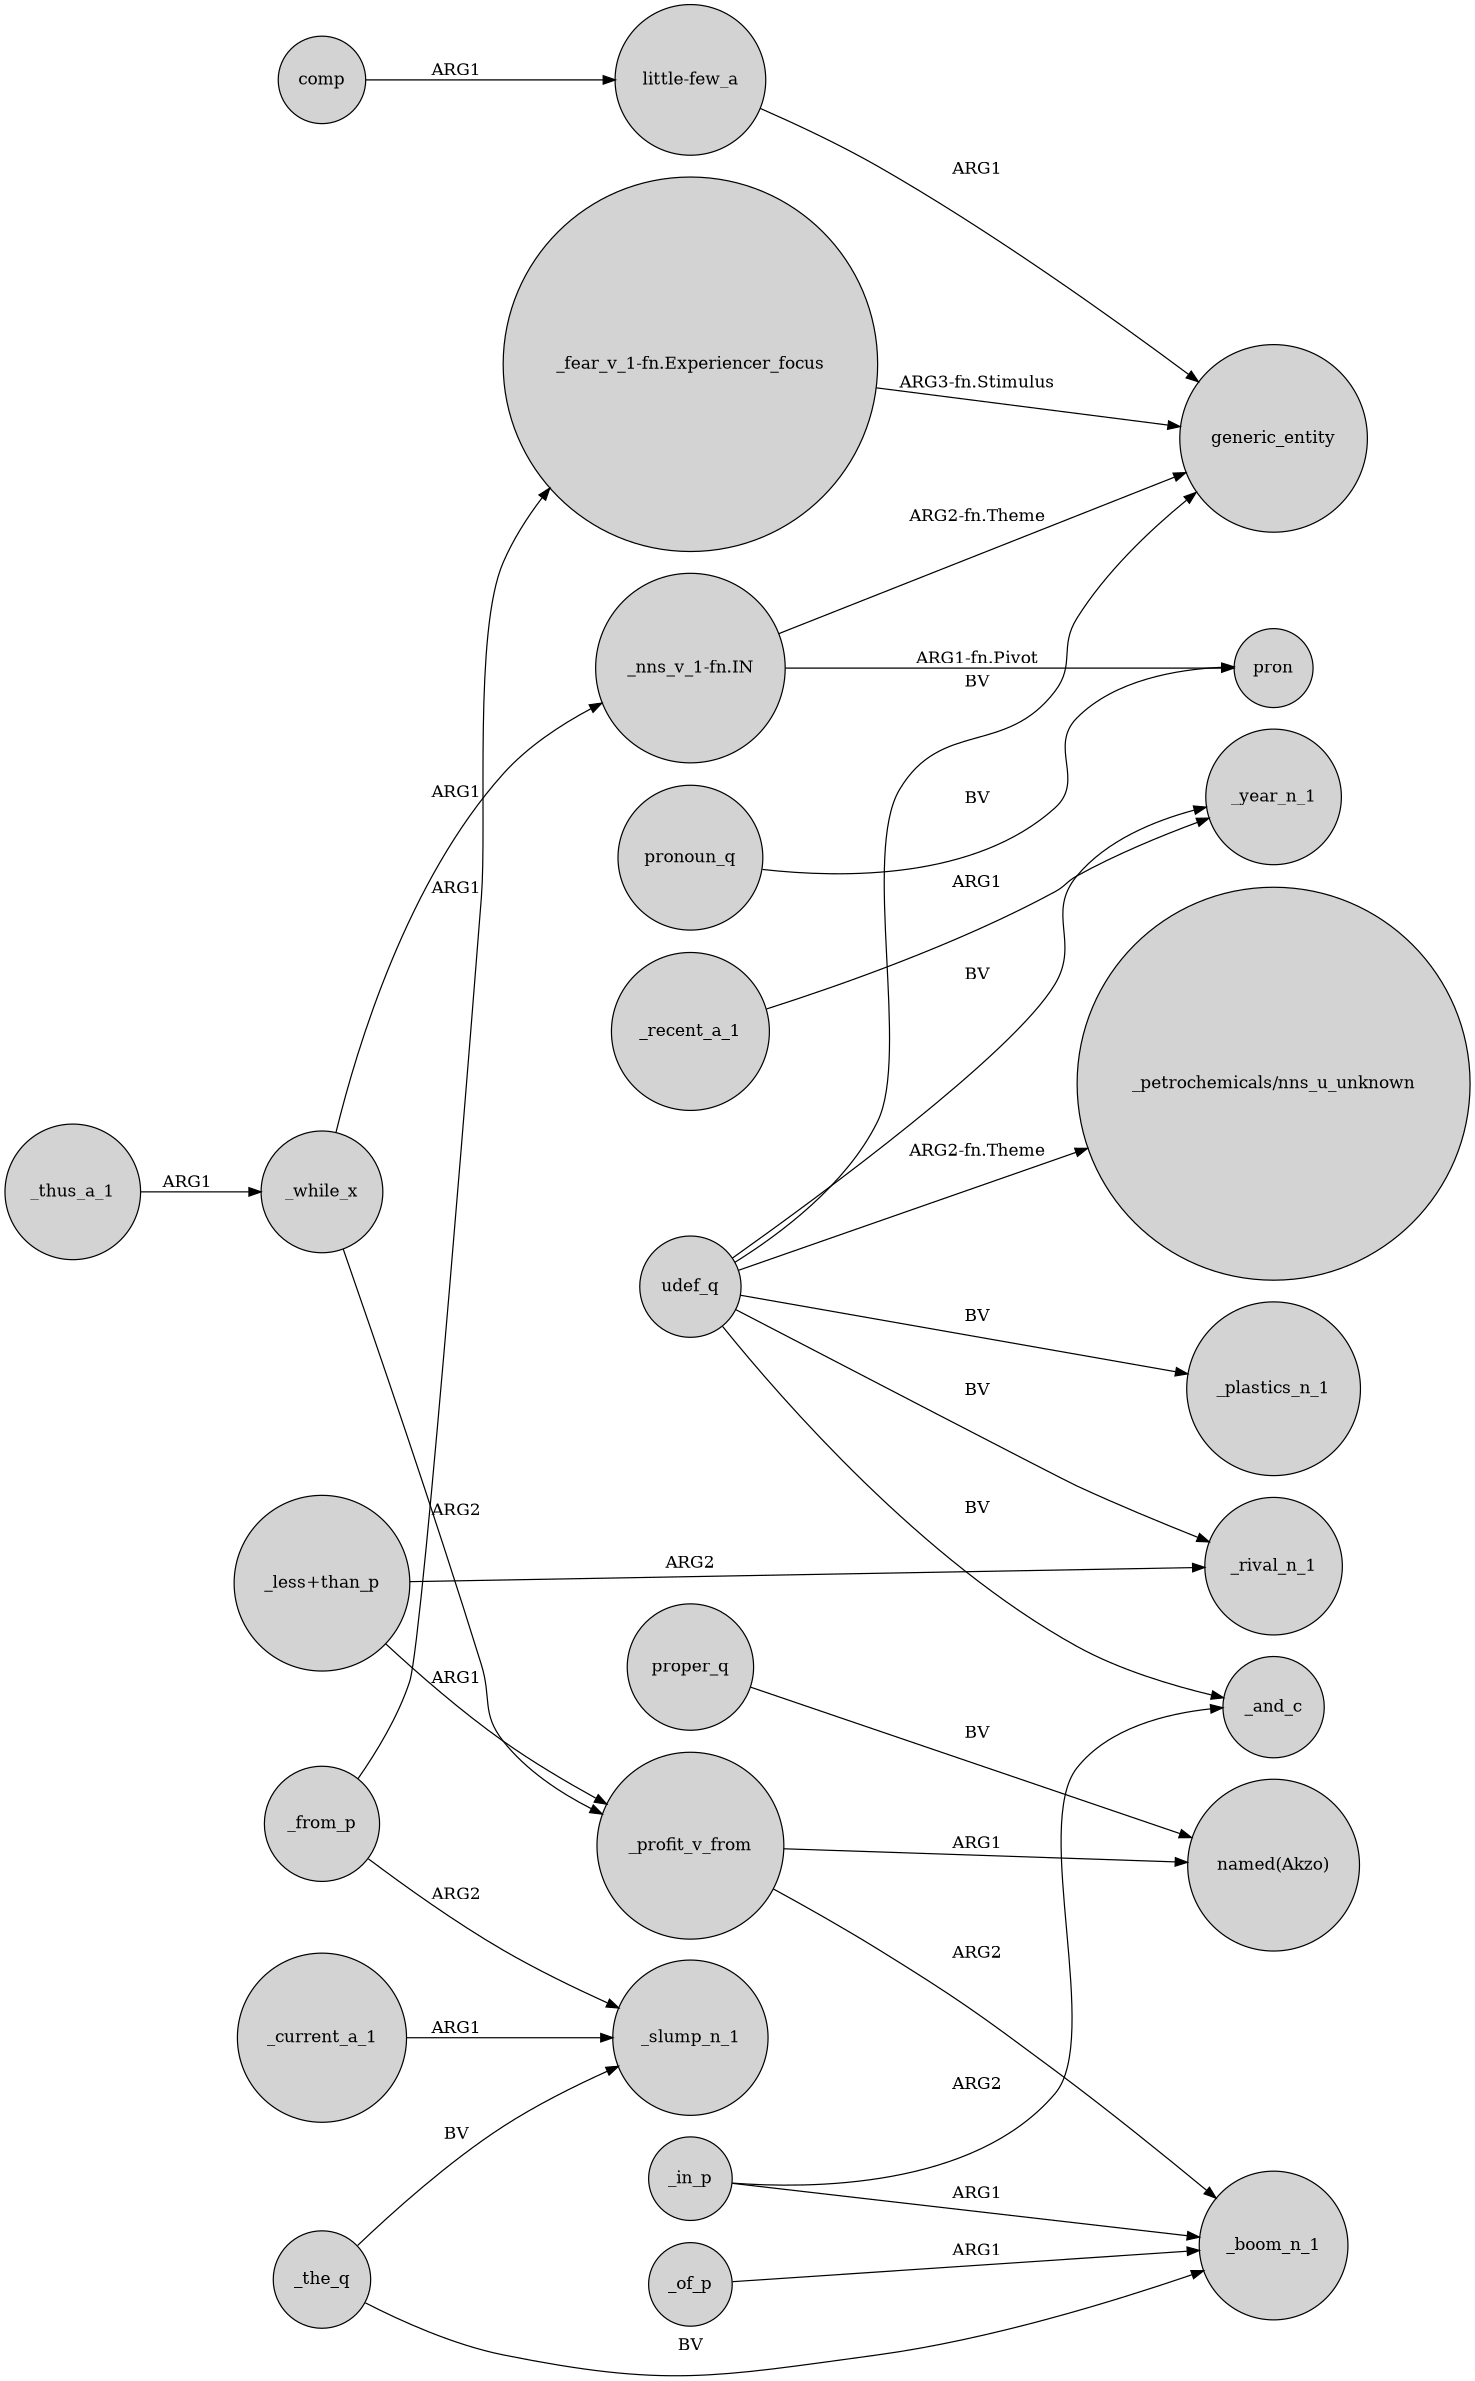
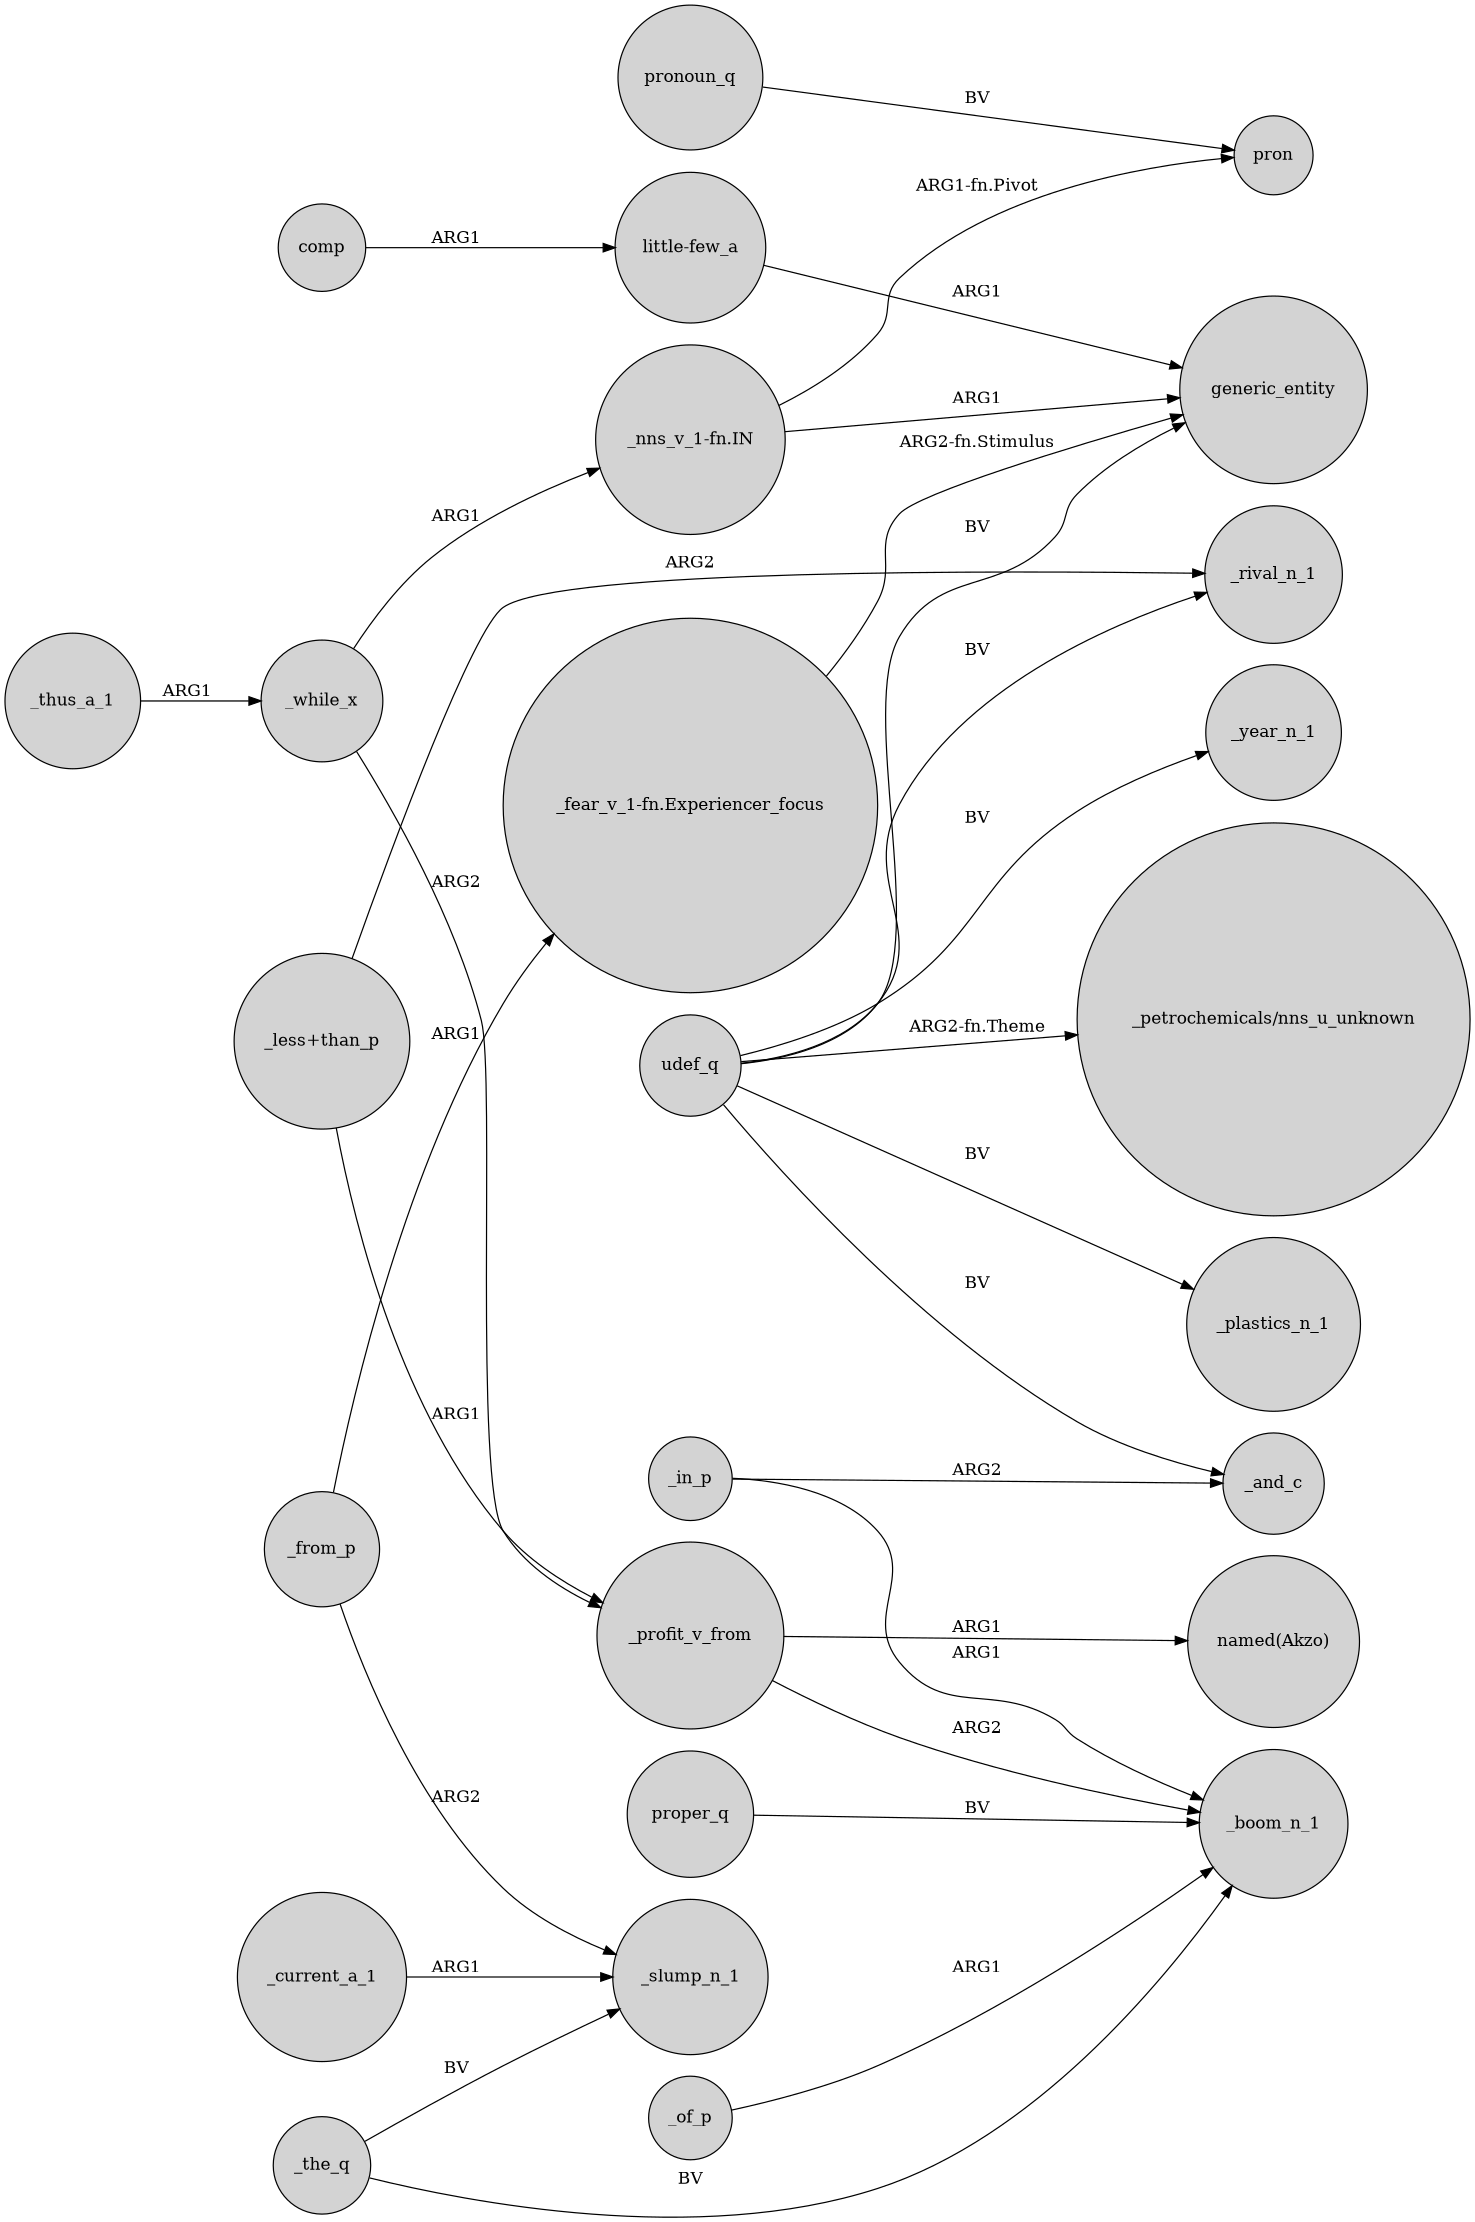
(977, 383) -> (977, 443)
(977, 517) -> (977, 399)
(690, 1031) -> none
(965, 1760) -> (970, 1819)
